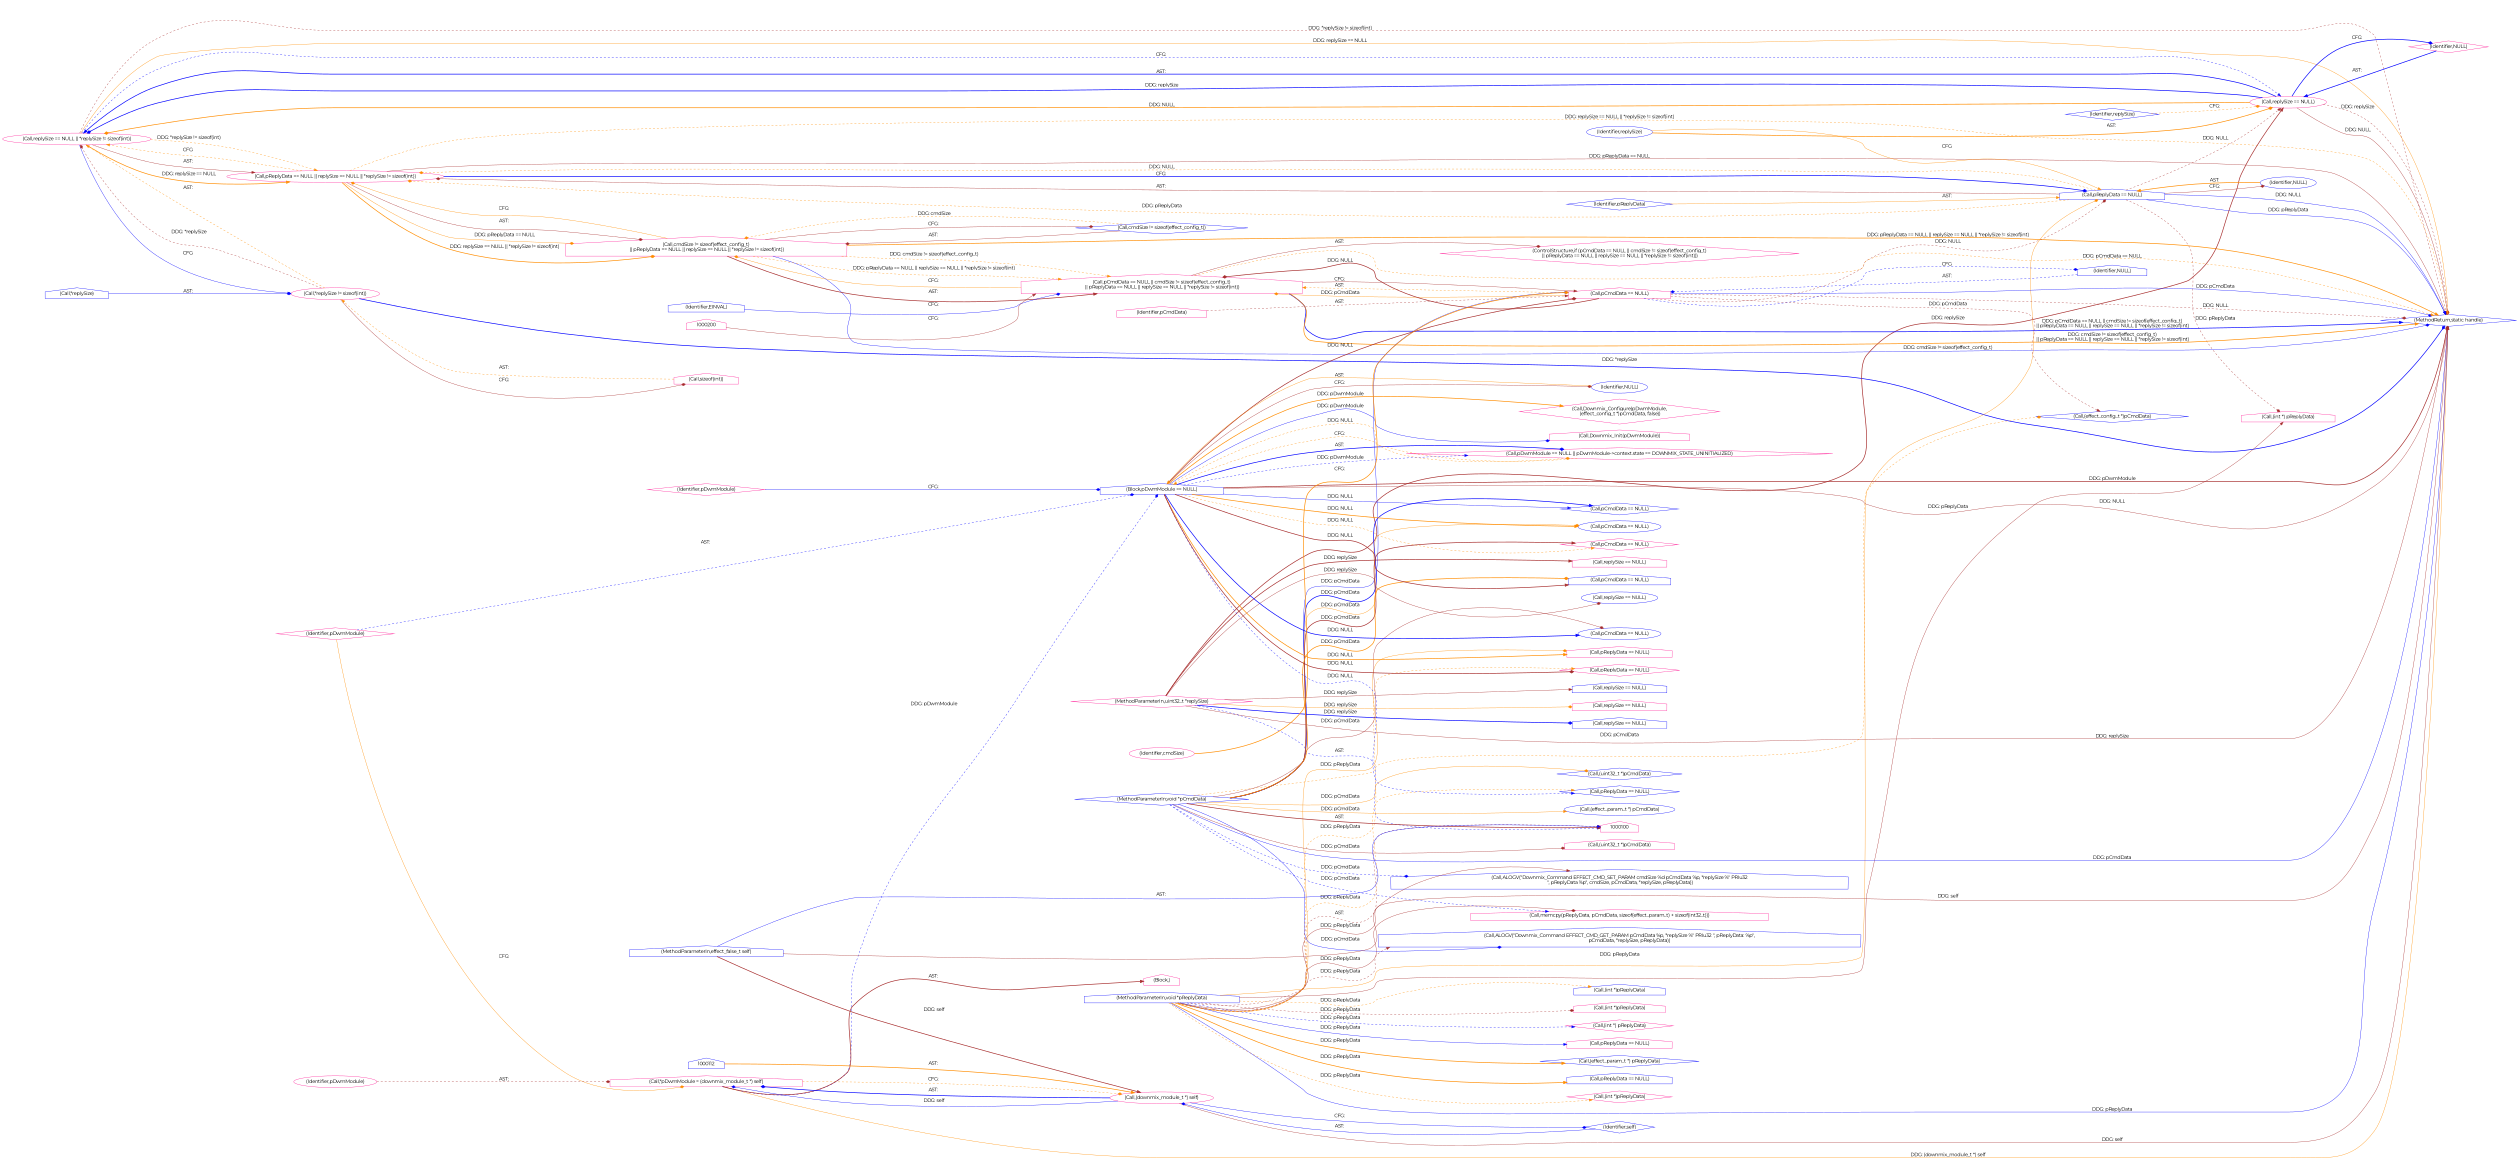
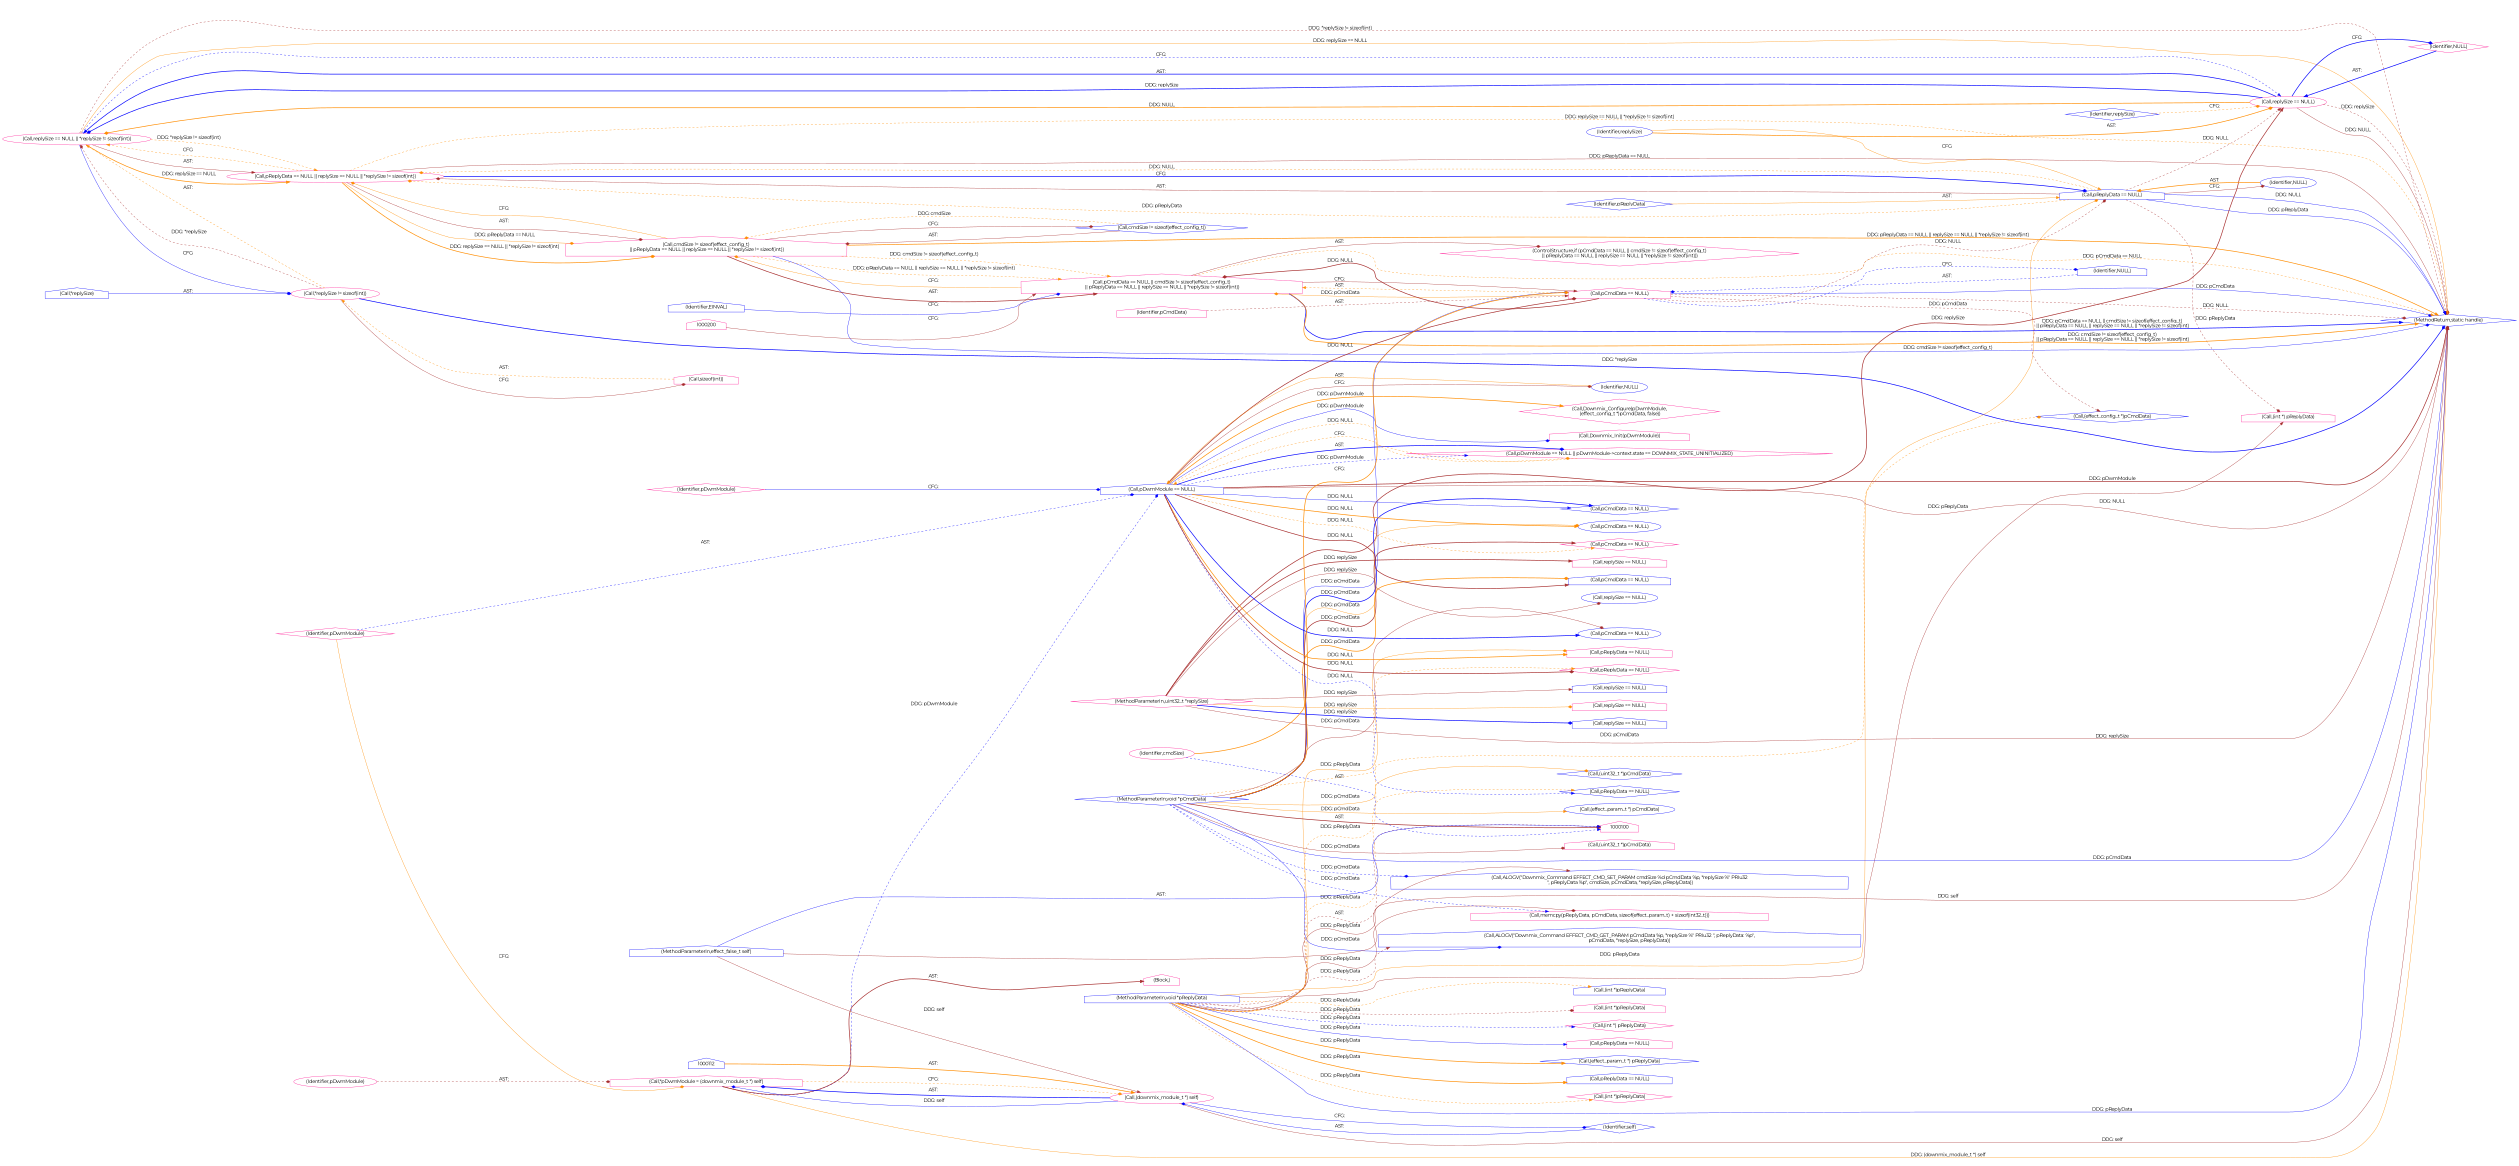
(1162, 490) -> (1162, 490)
(1386, 822) -> (1381, 820)
(924, 1034) -> (924, 1034)
